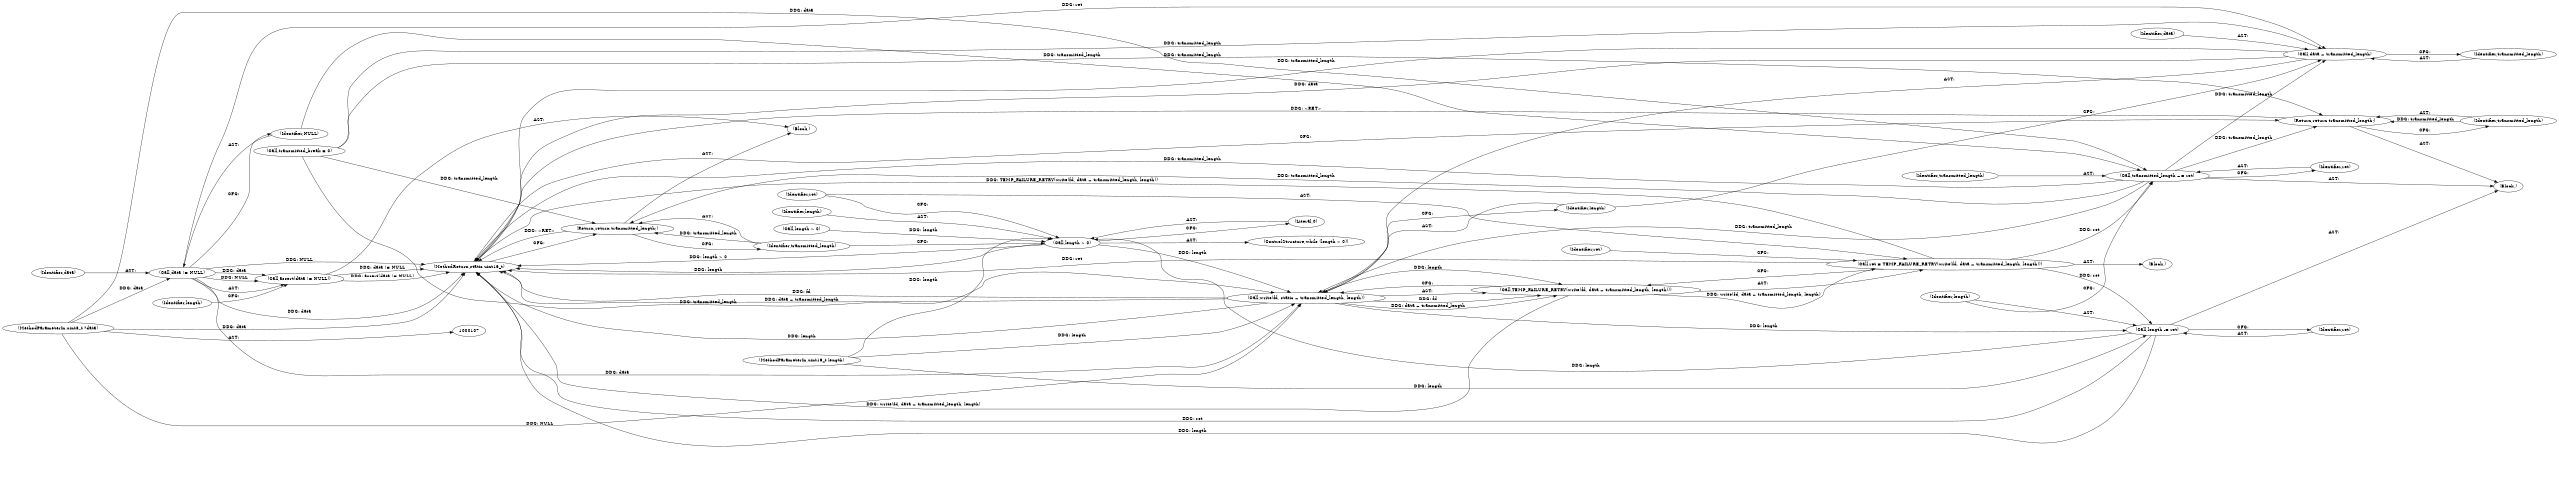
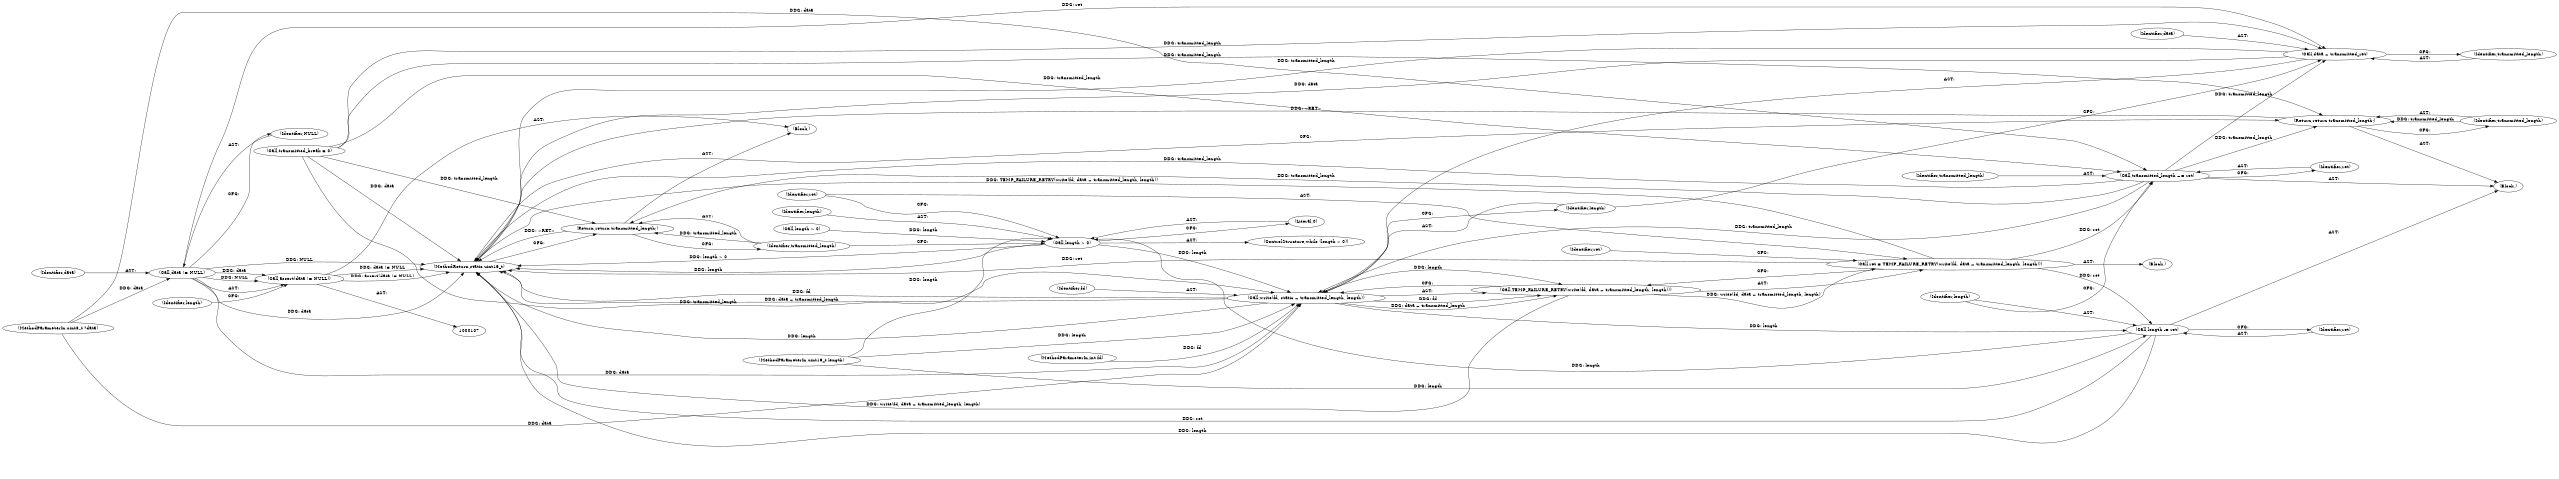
(2335, 54) -> (2335, 54)
(1197, 73) -> (1214, 100)
none -> (1072, 288)
(298, 329) -> (383, 208)
(277, 341) -> (385, 305)
none -> (1072, 358)
(540, 423) -> (540, 423)
